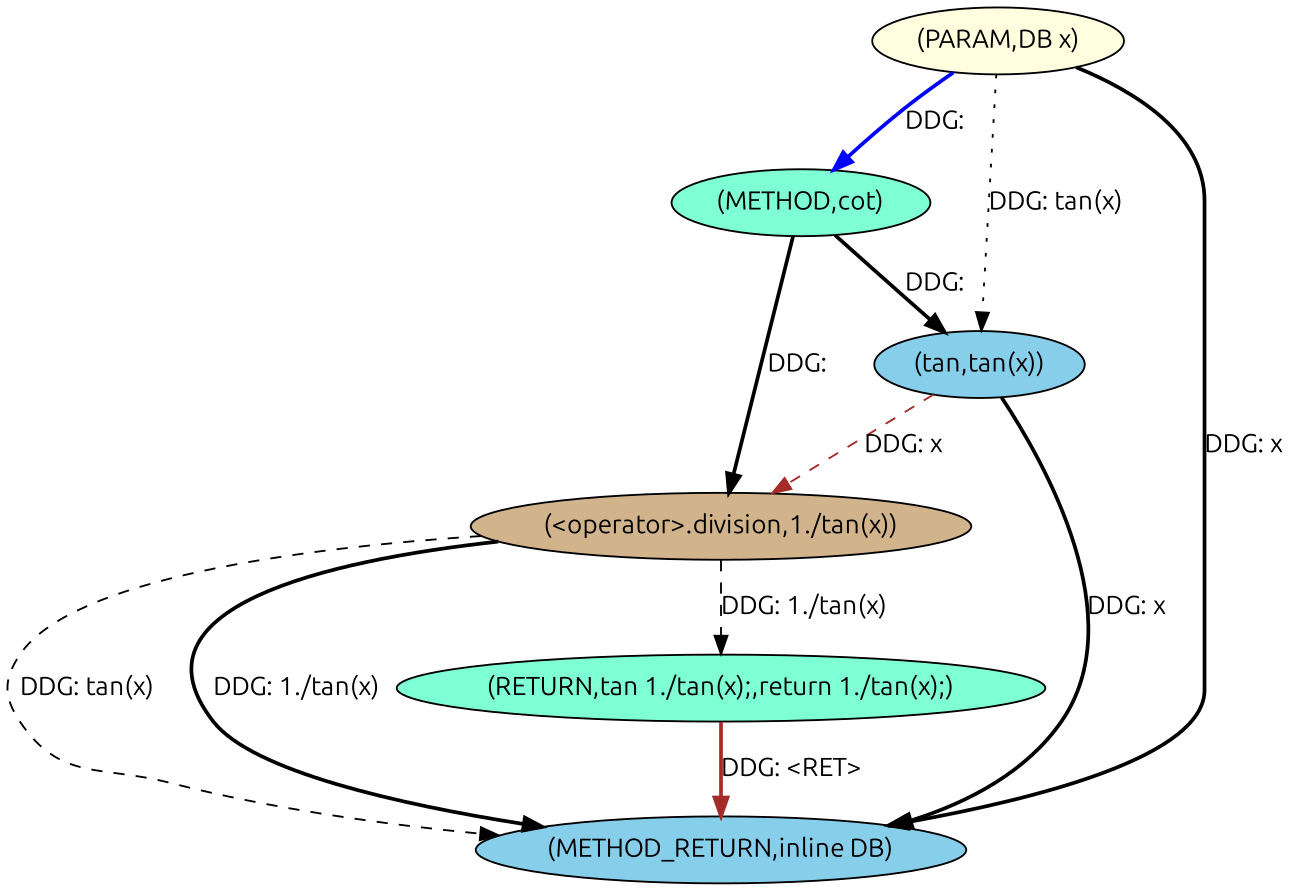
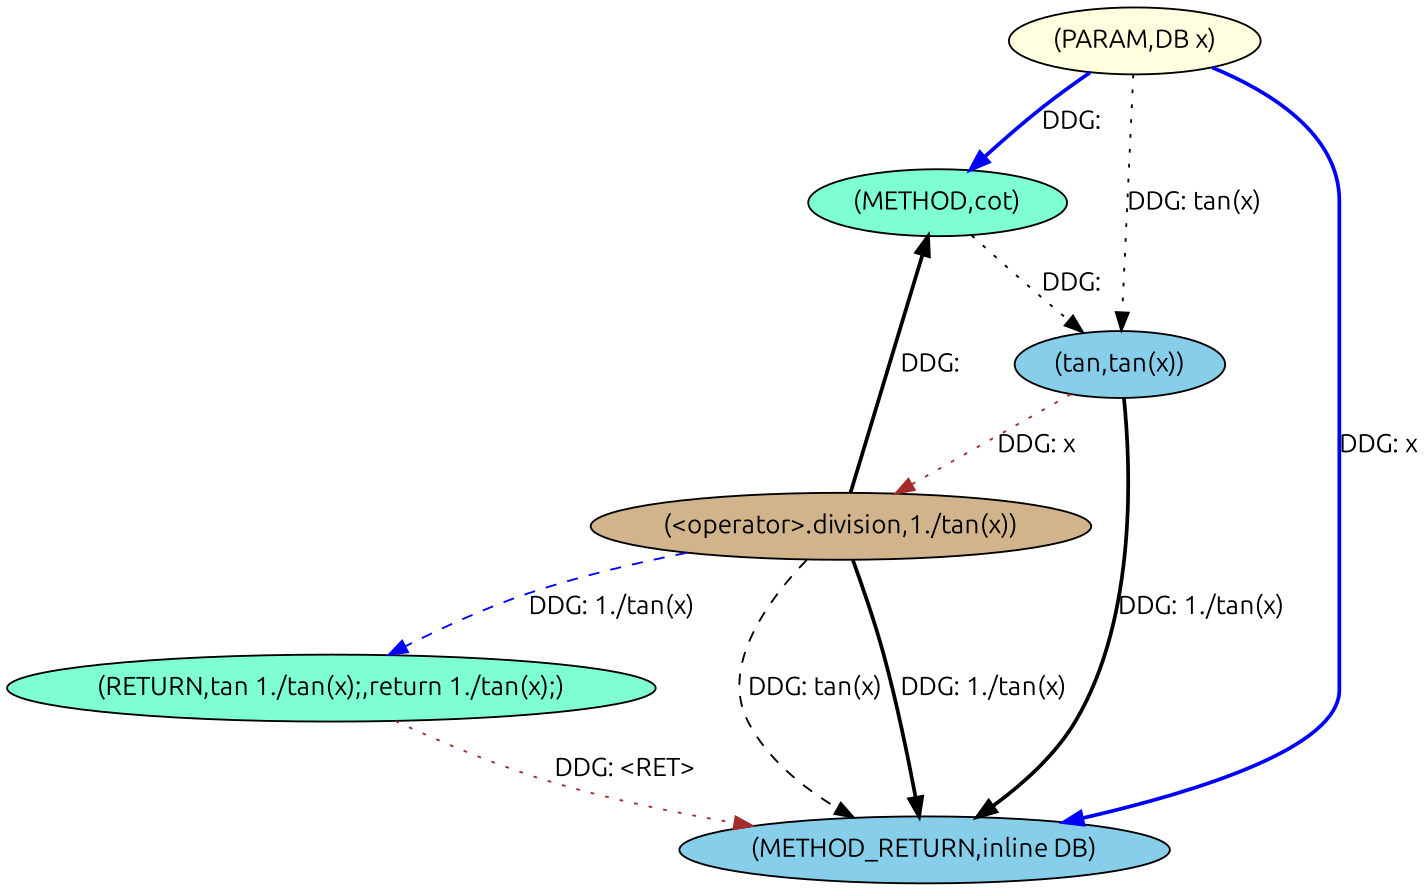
(882, 277) -> (1020, 278)
(763, 355) -> (887, 374)
(861, 439) -> (991, 439)
(1205, 517) -> (1339, 497)
(721, 598) -> (542, 589)
(1127, 607) -> (1202, 607)
(721, 760) -> (561, 785)
